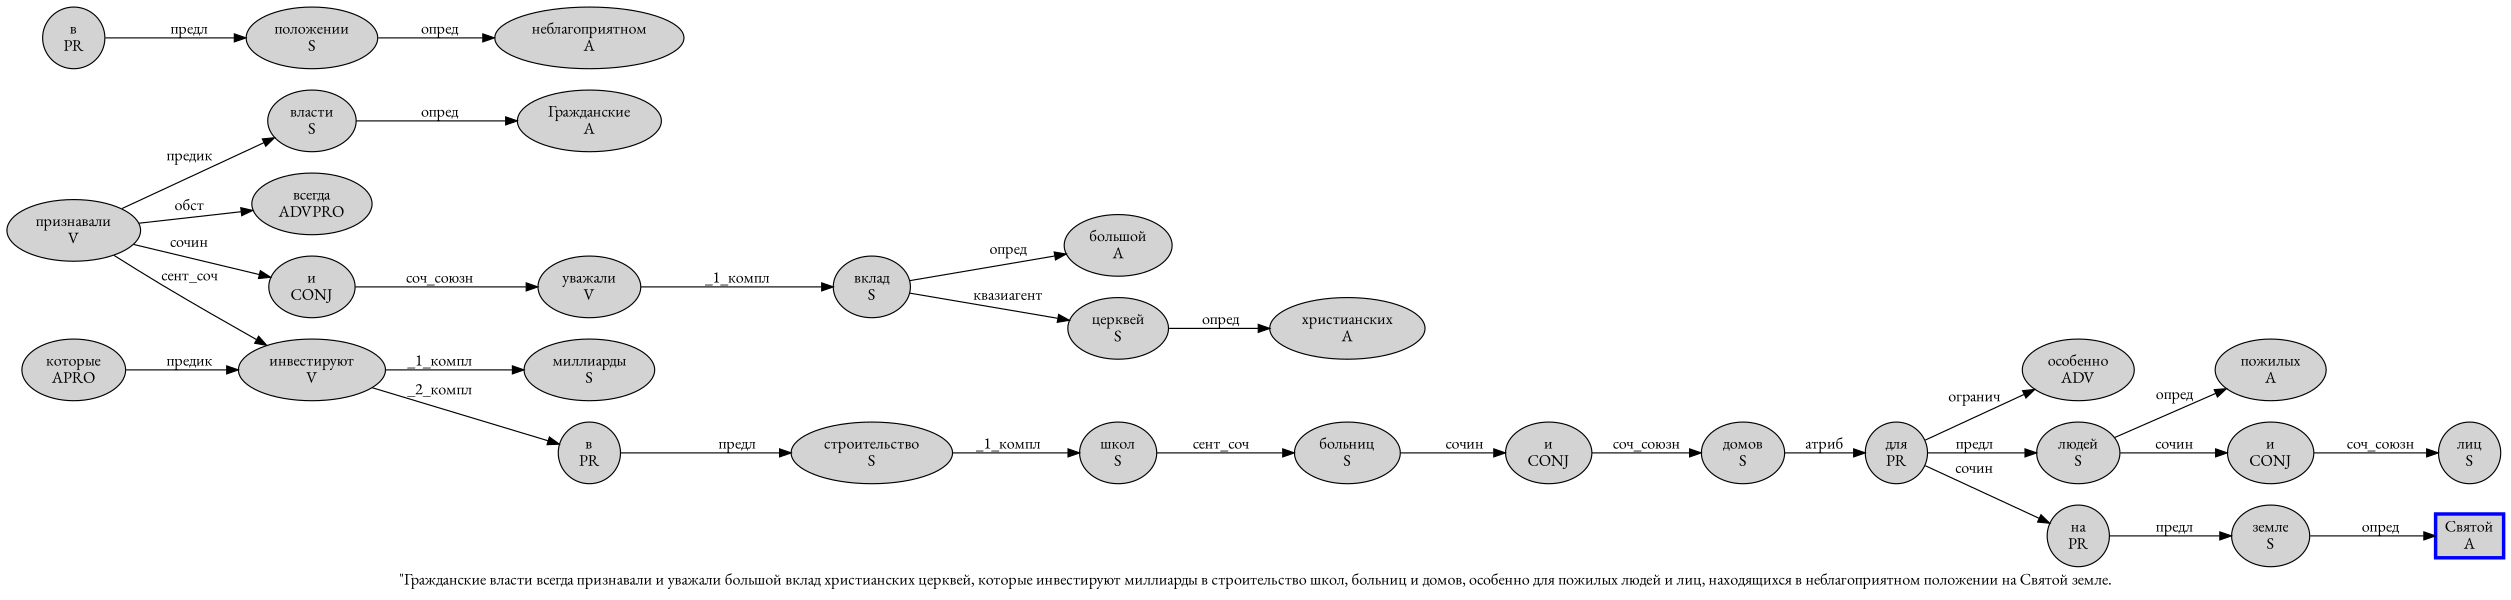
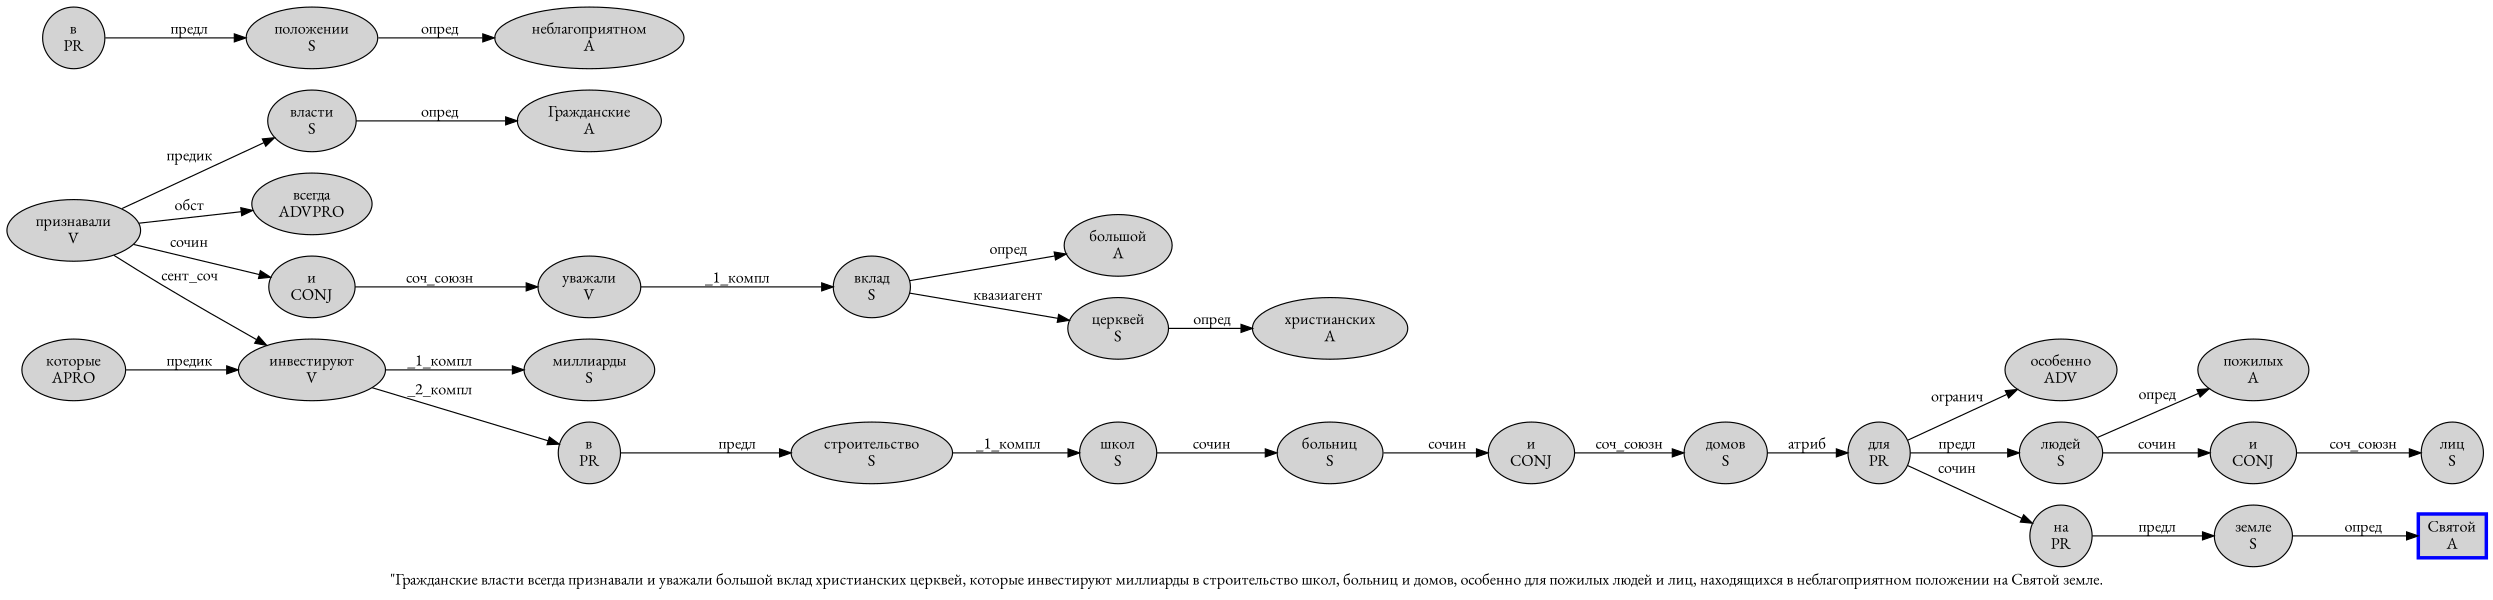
(1221, 444) -> (1212, 444)
